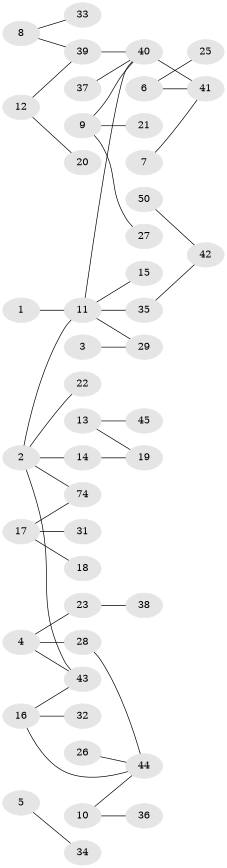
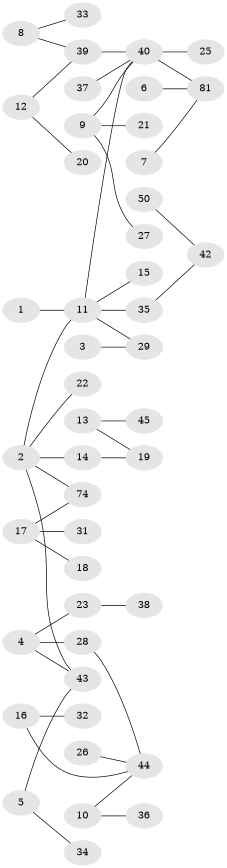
(171, 73) -> (175, 52)
(206, 89) -> (206, 89)
(52, 698) -> (44, 738)
